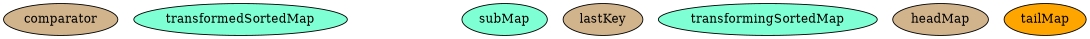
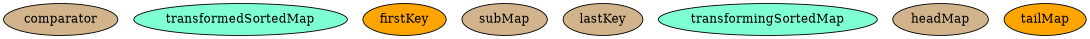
none -> (405, 19)
(505, 19) -> (505, 19)
